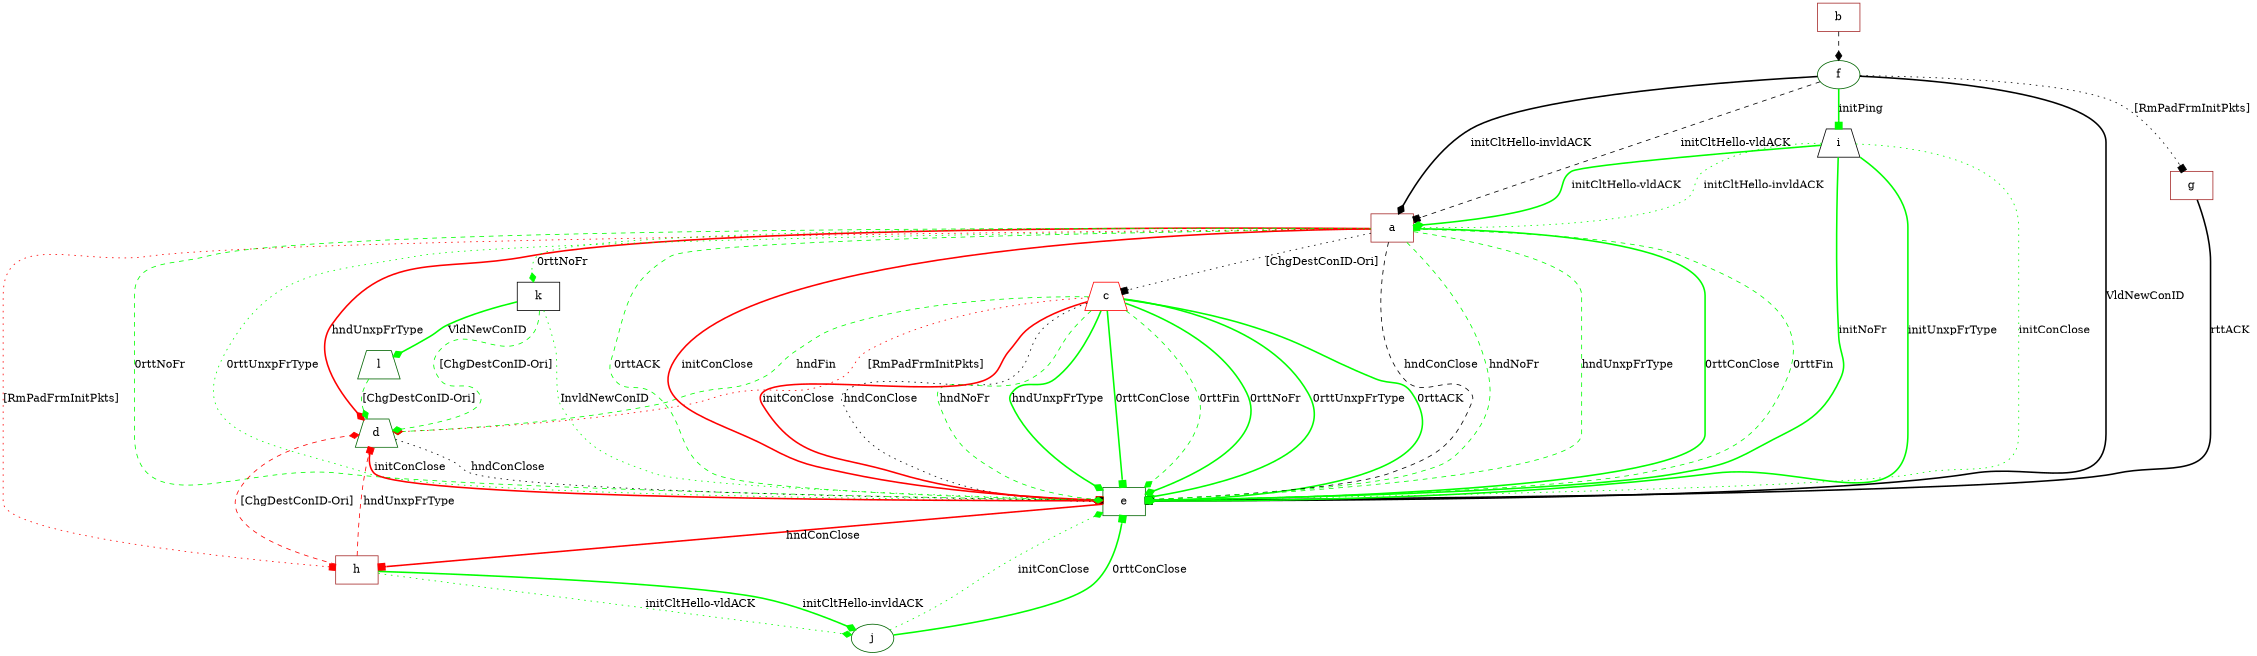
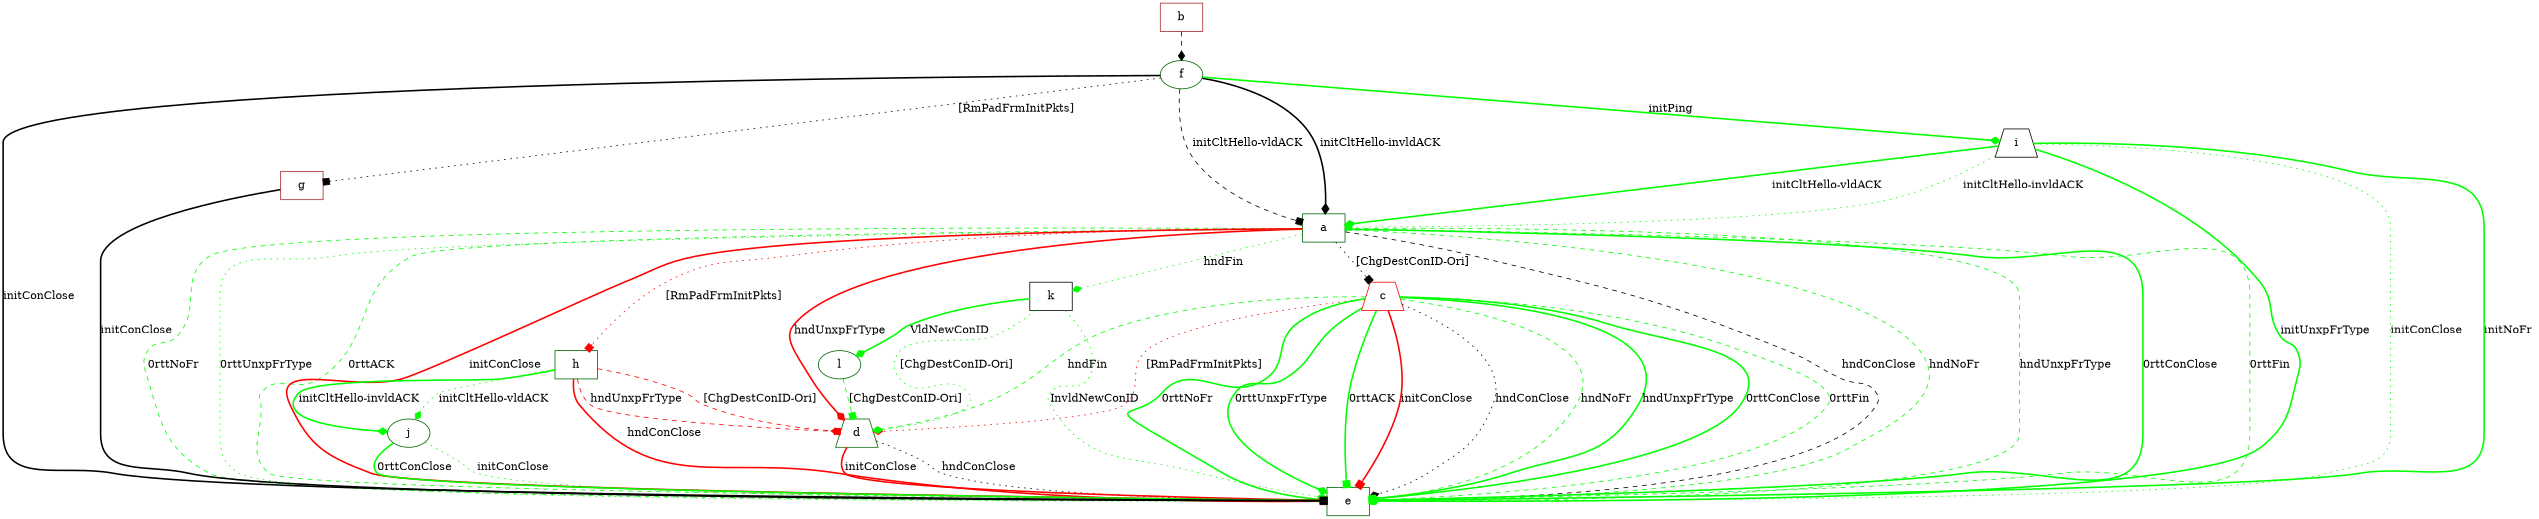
(1839, 105) -> (1597, 109)
(1392, 228) -> (1324, 228)
(564, 262) -> (1225, 262)
(2147, 296) -> (41, 296)
(2232, 331) -> (138, 331)
(379, 365) -> (840, 365)
(435, 371) -> (901, 379)
(362, 394) -> (847, 395)
(745, 535) -> (828, 472)
(357, 570) -> (576, 365)
